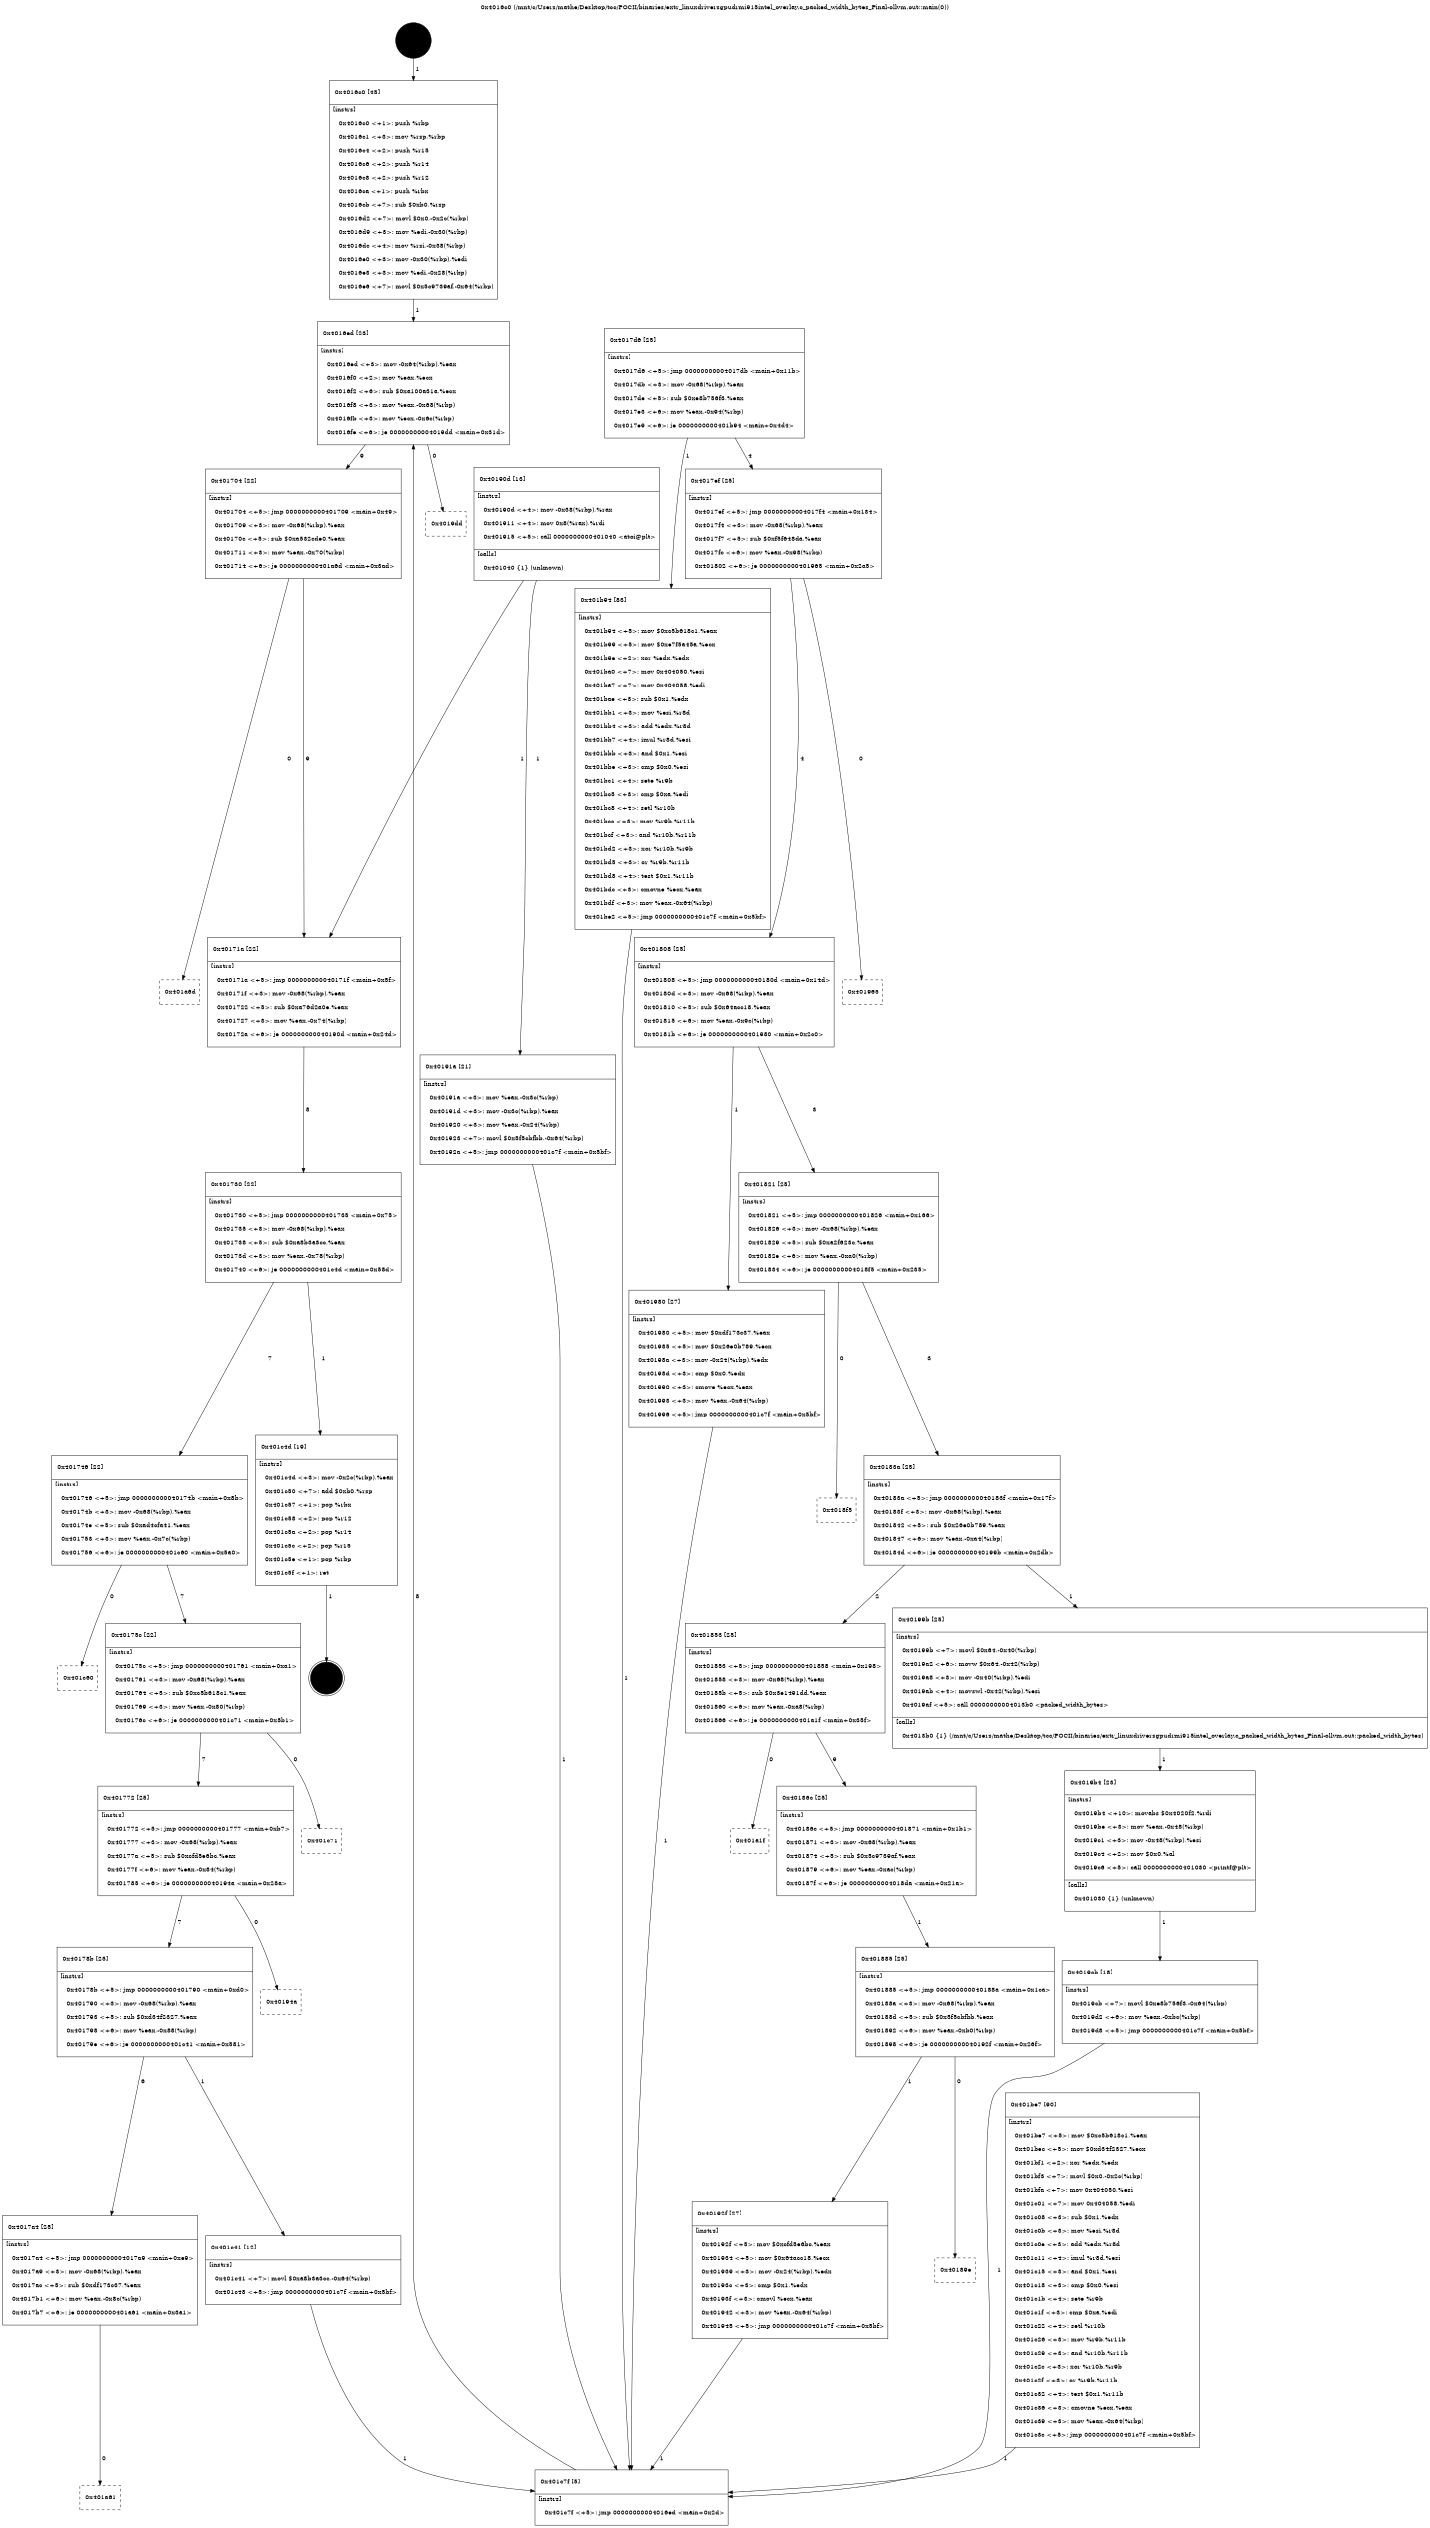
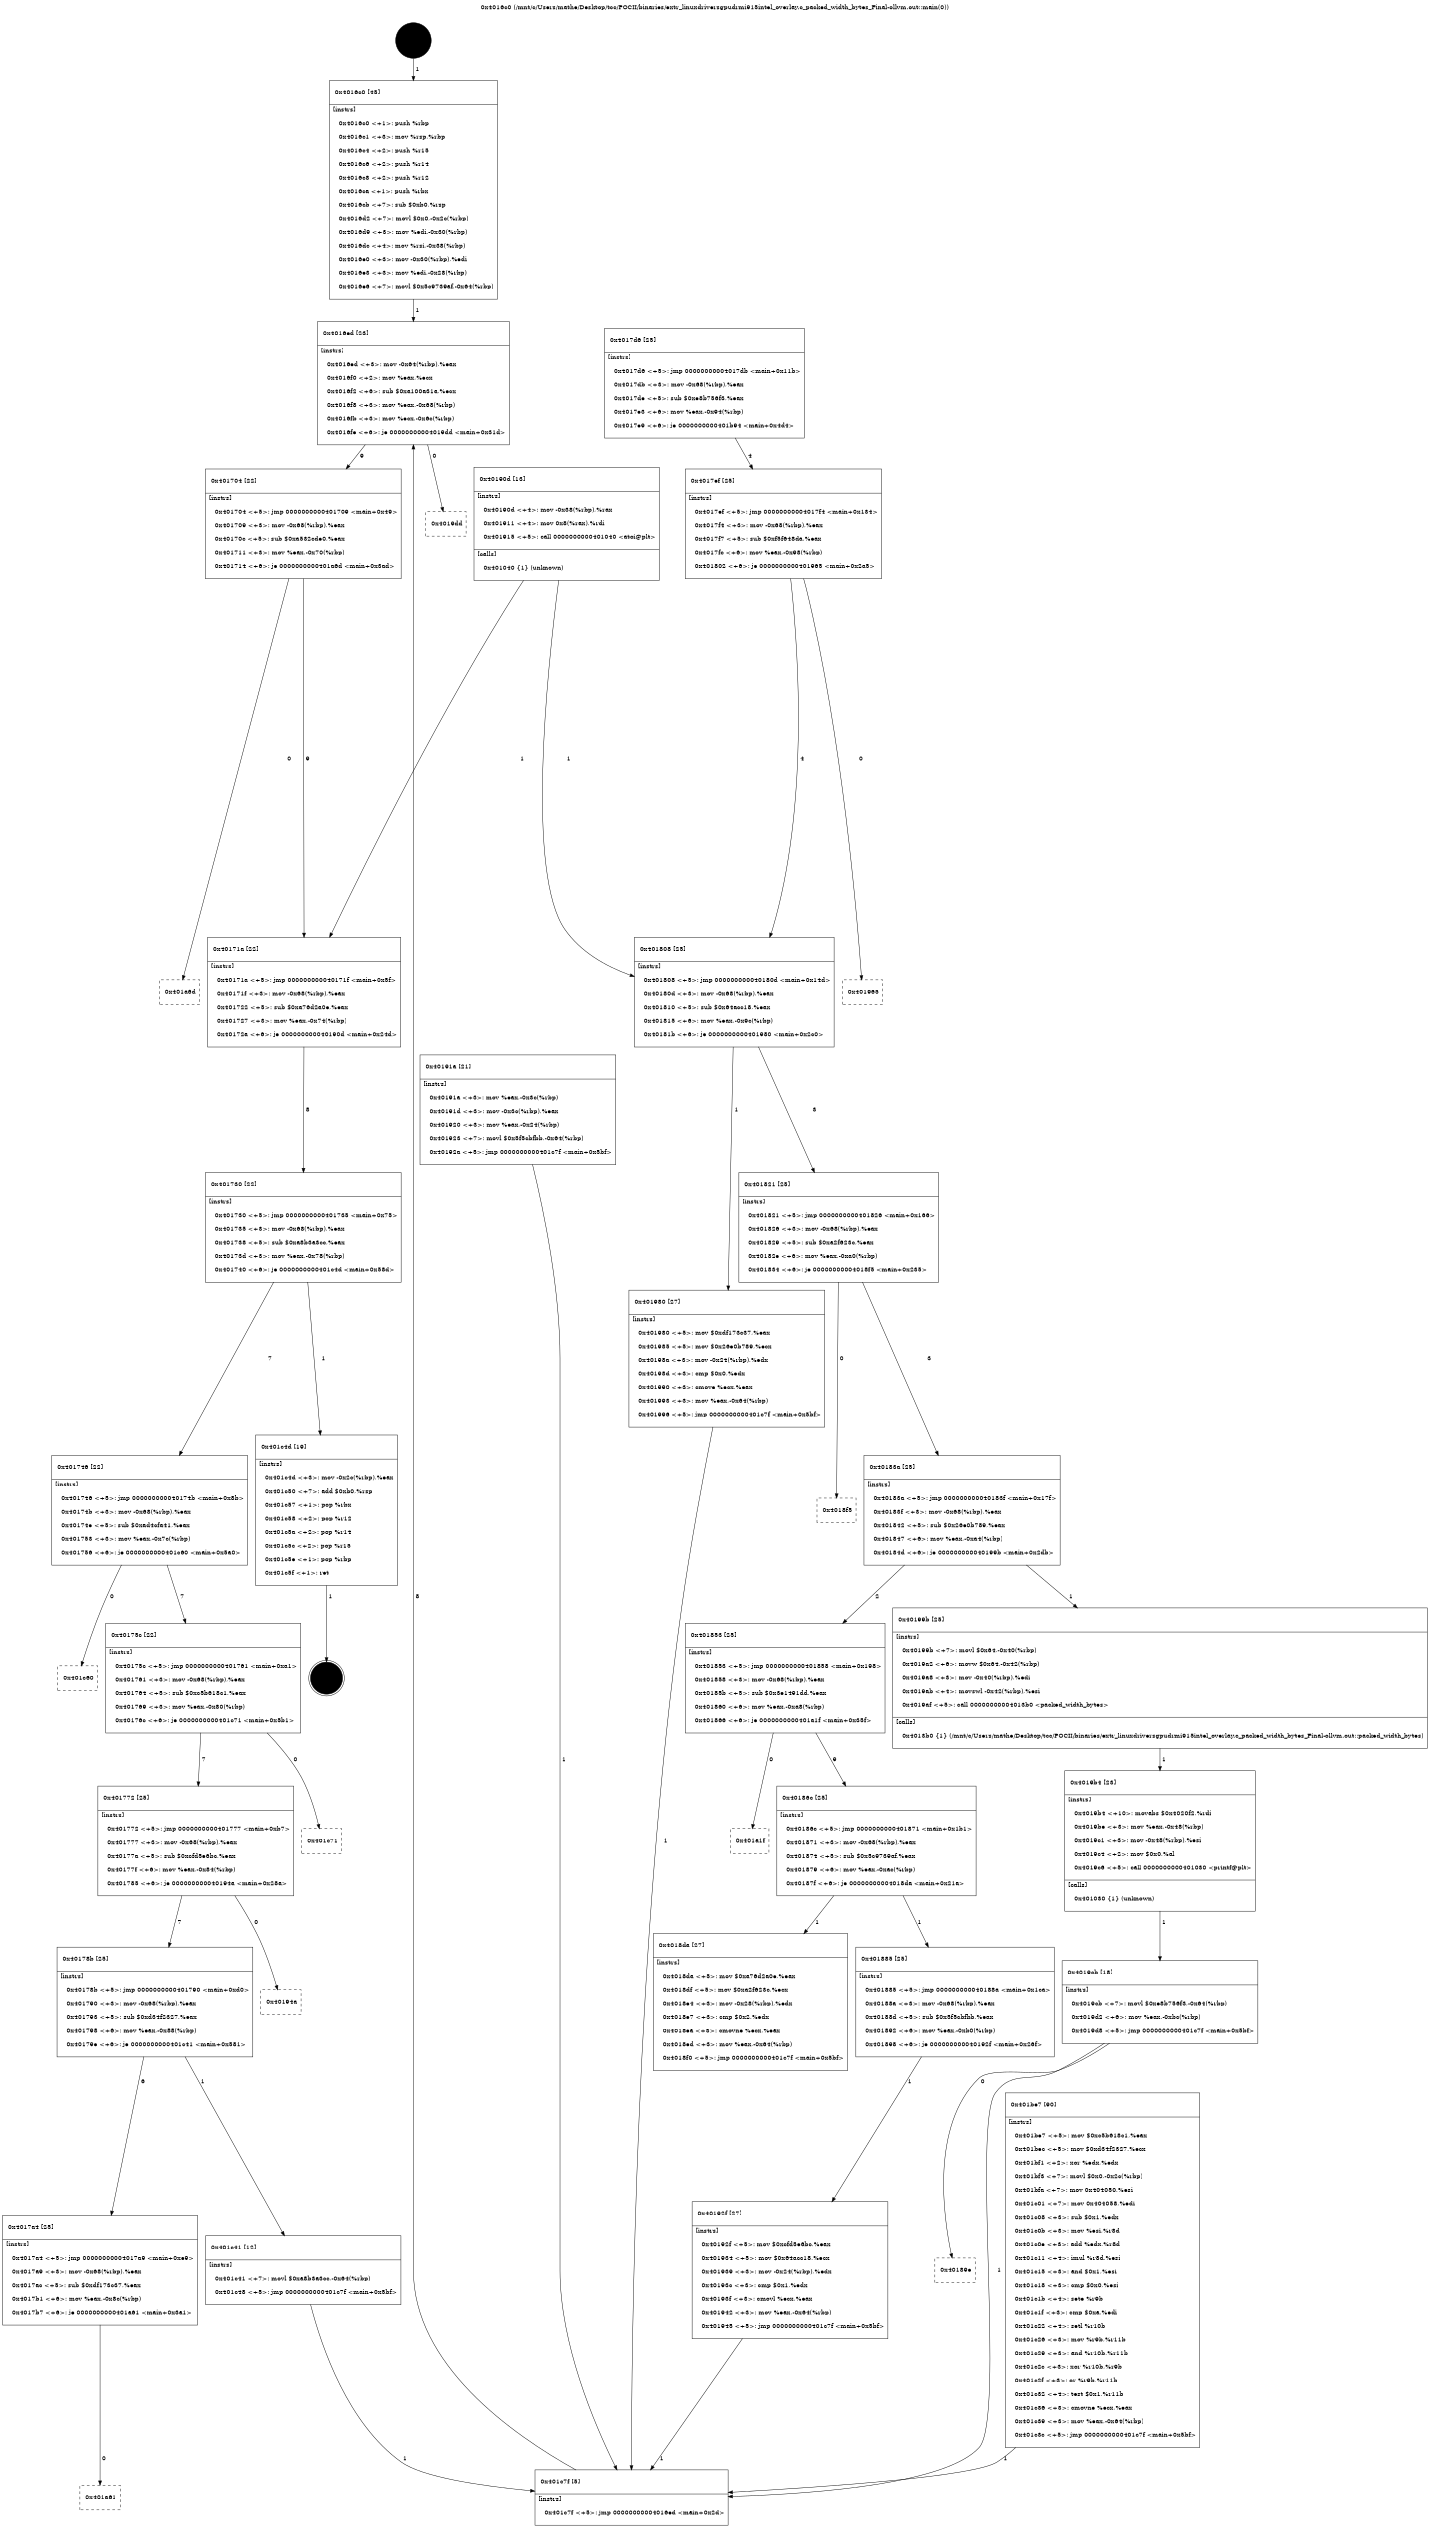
(673, 759) -> none
(526, 815) -> (543, 797)
none -> (750, 2002)
(955, 2155) -> (965, 2096)
